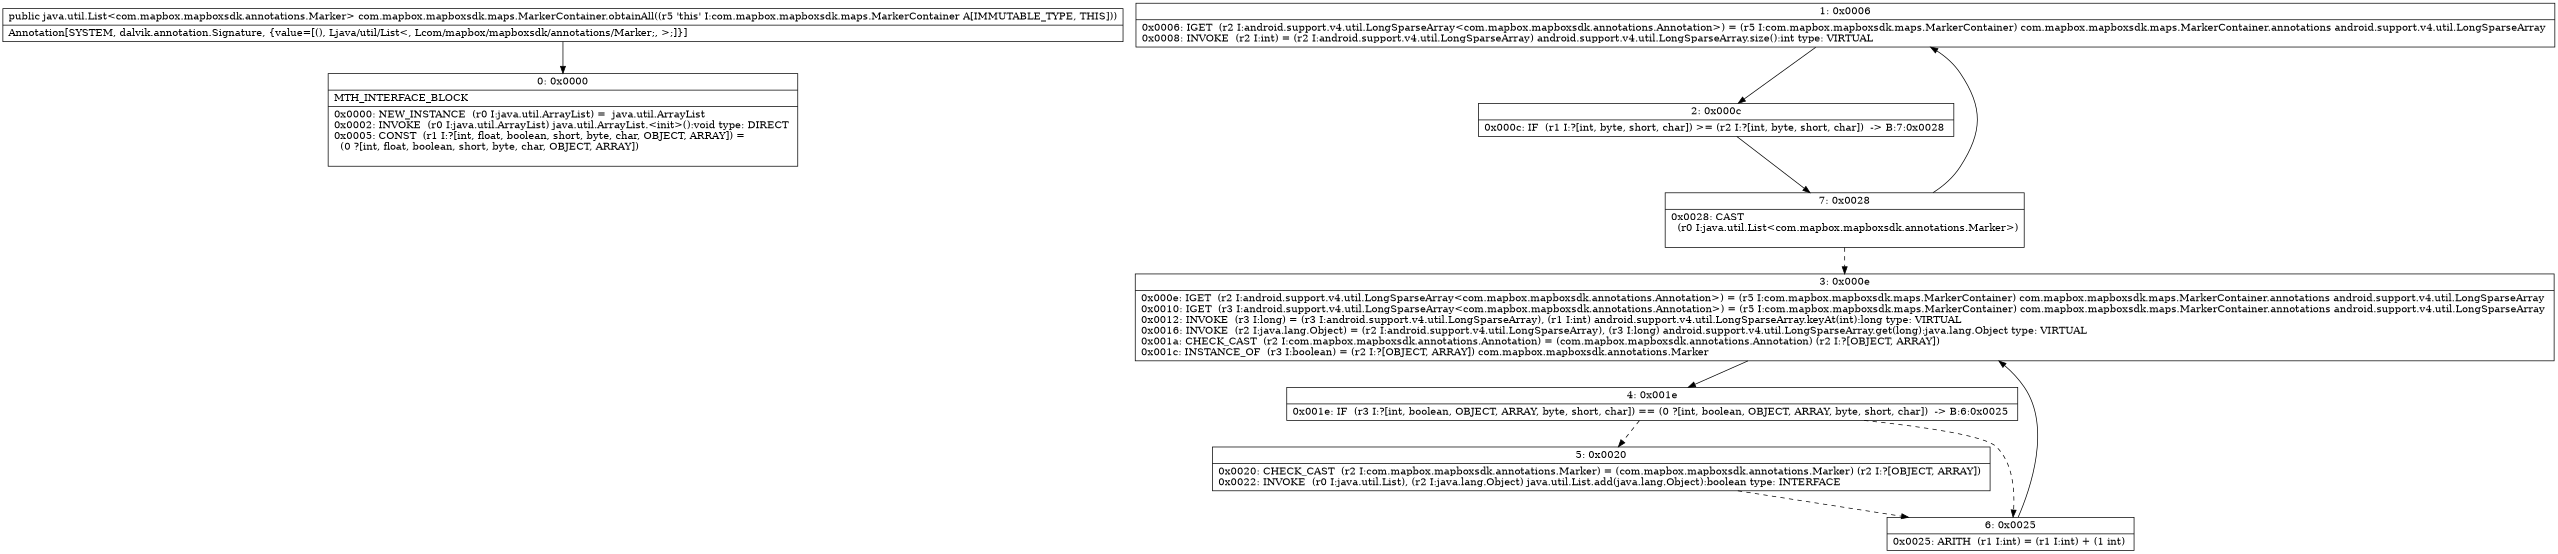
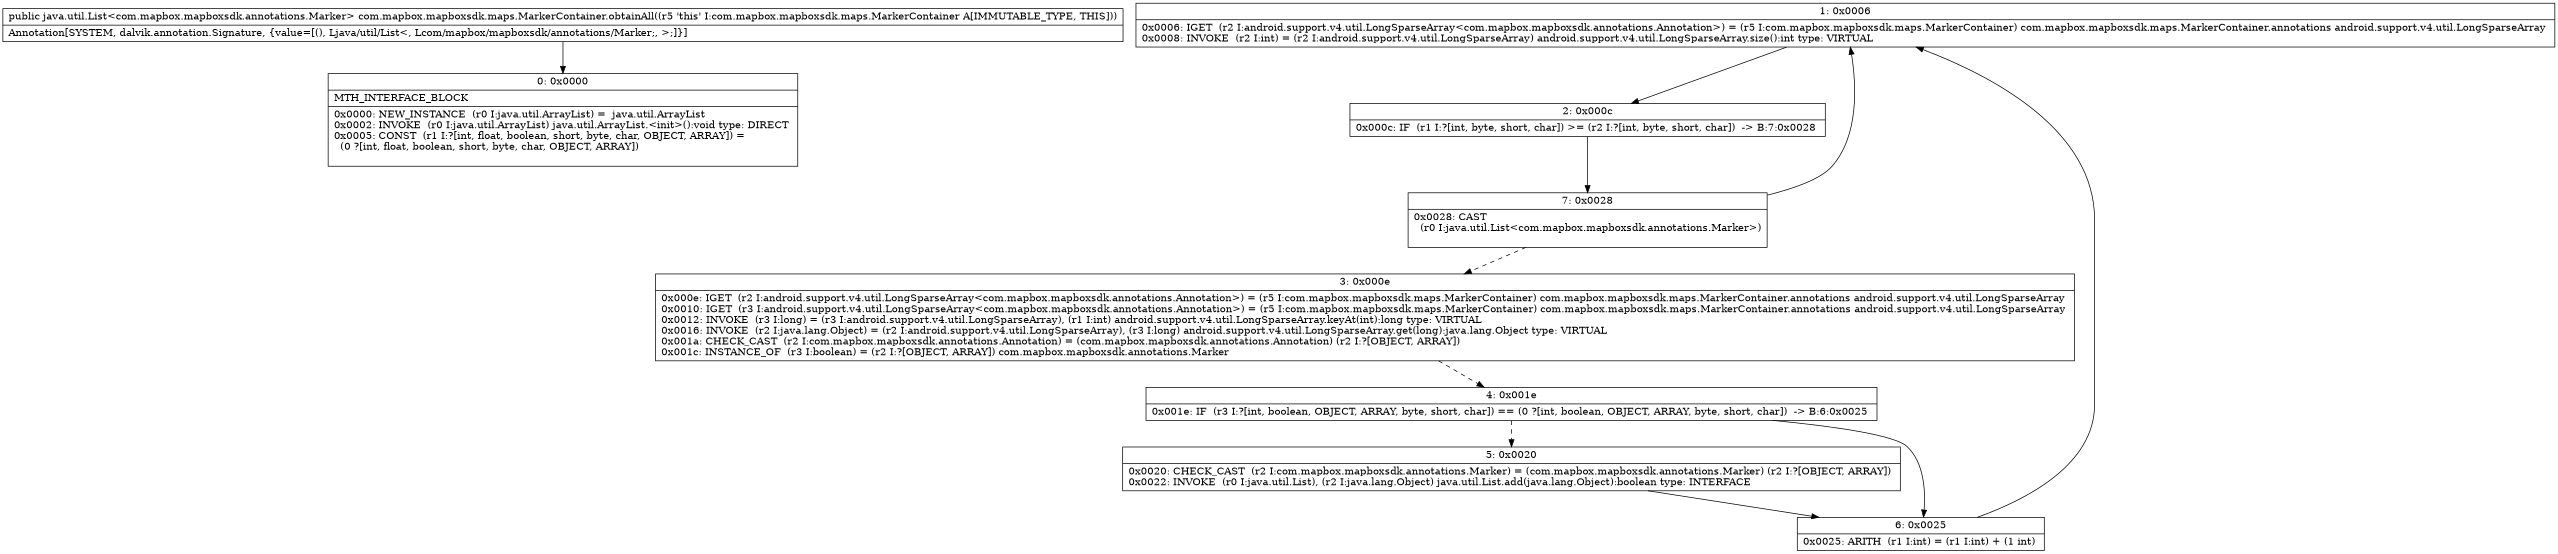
(1721, 373) -> (1458, 372)
(1965, 435) -> (1874, 435)
(2038, 438) -> (2095, 270)
(1820, 504) -> (1730, 504)
